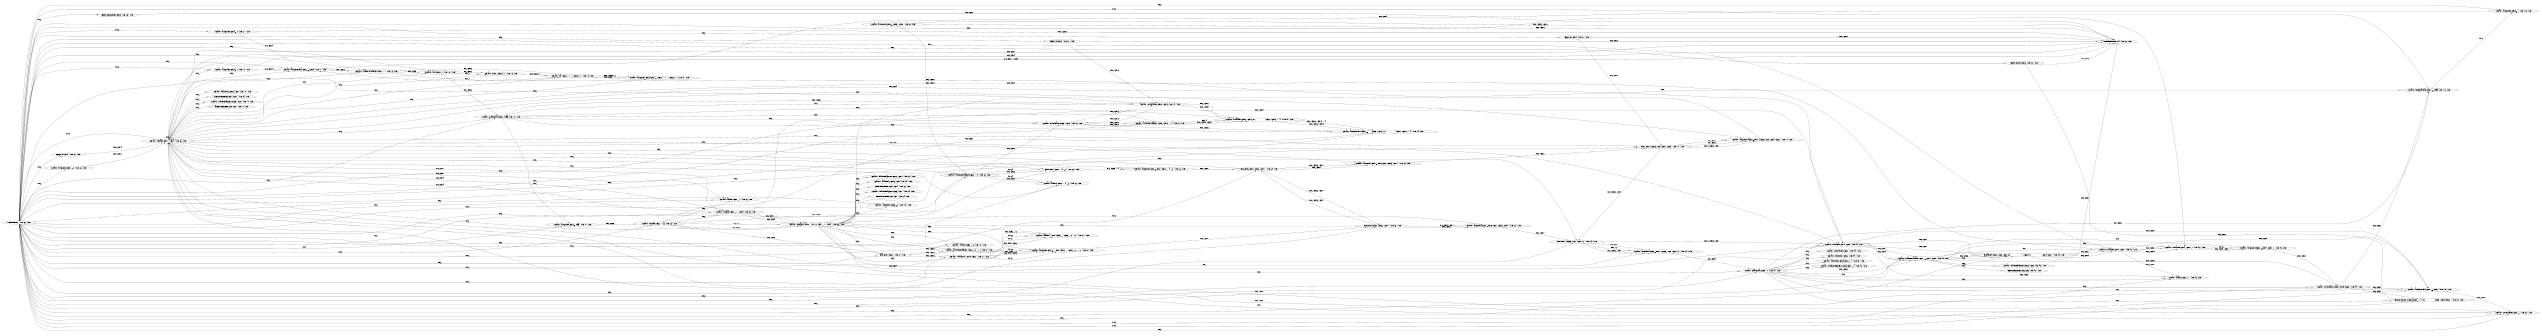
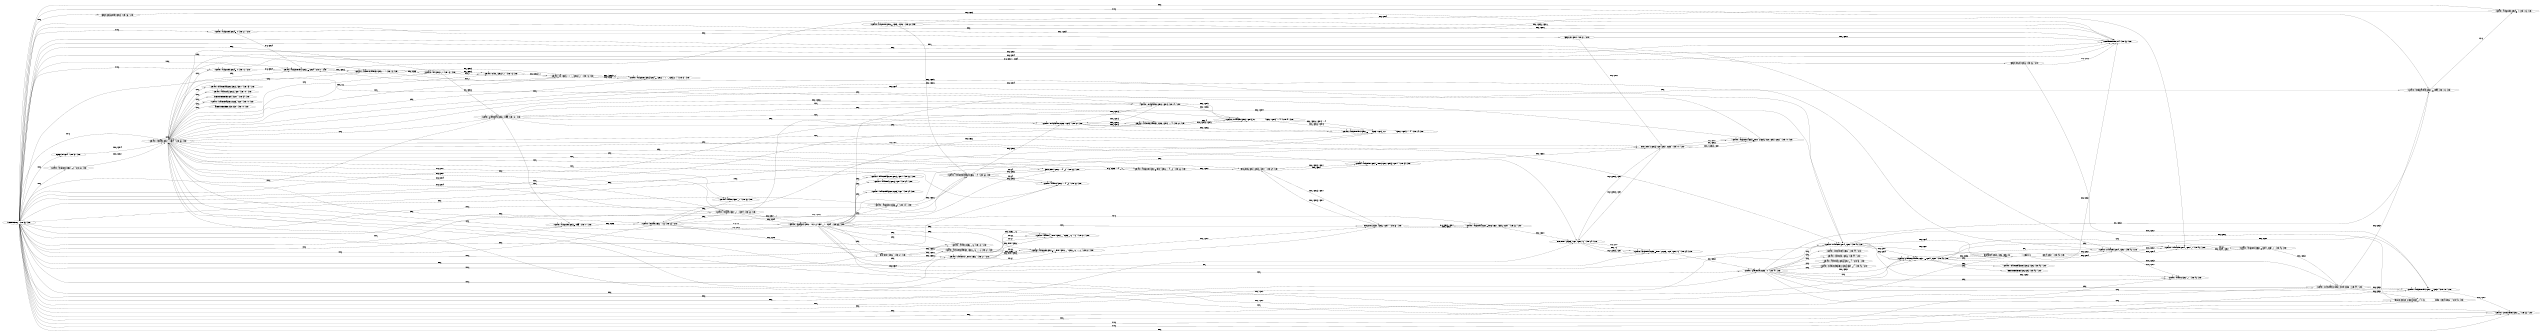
(1062, 41) -> none
(341, 85) -> (341, 85)
none -> (232, 87)
(893, 187) -> none
none -> (946, 192)
(893, 197) -> none
(372, 207) -> none
none -> (380, 210)
(1713, 242) -> (1610, 187)
(641, 247) -> none
